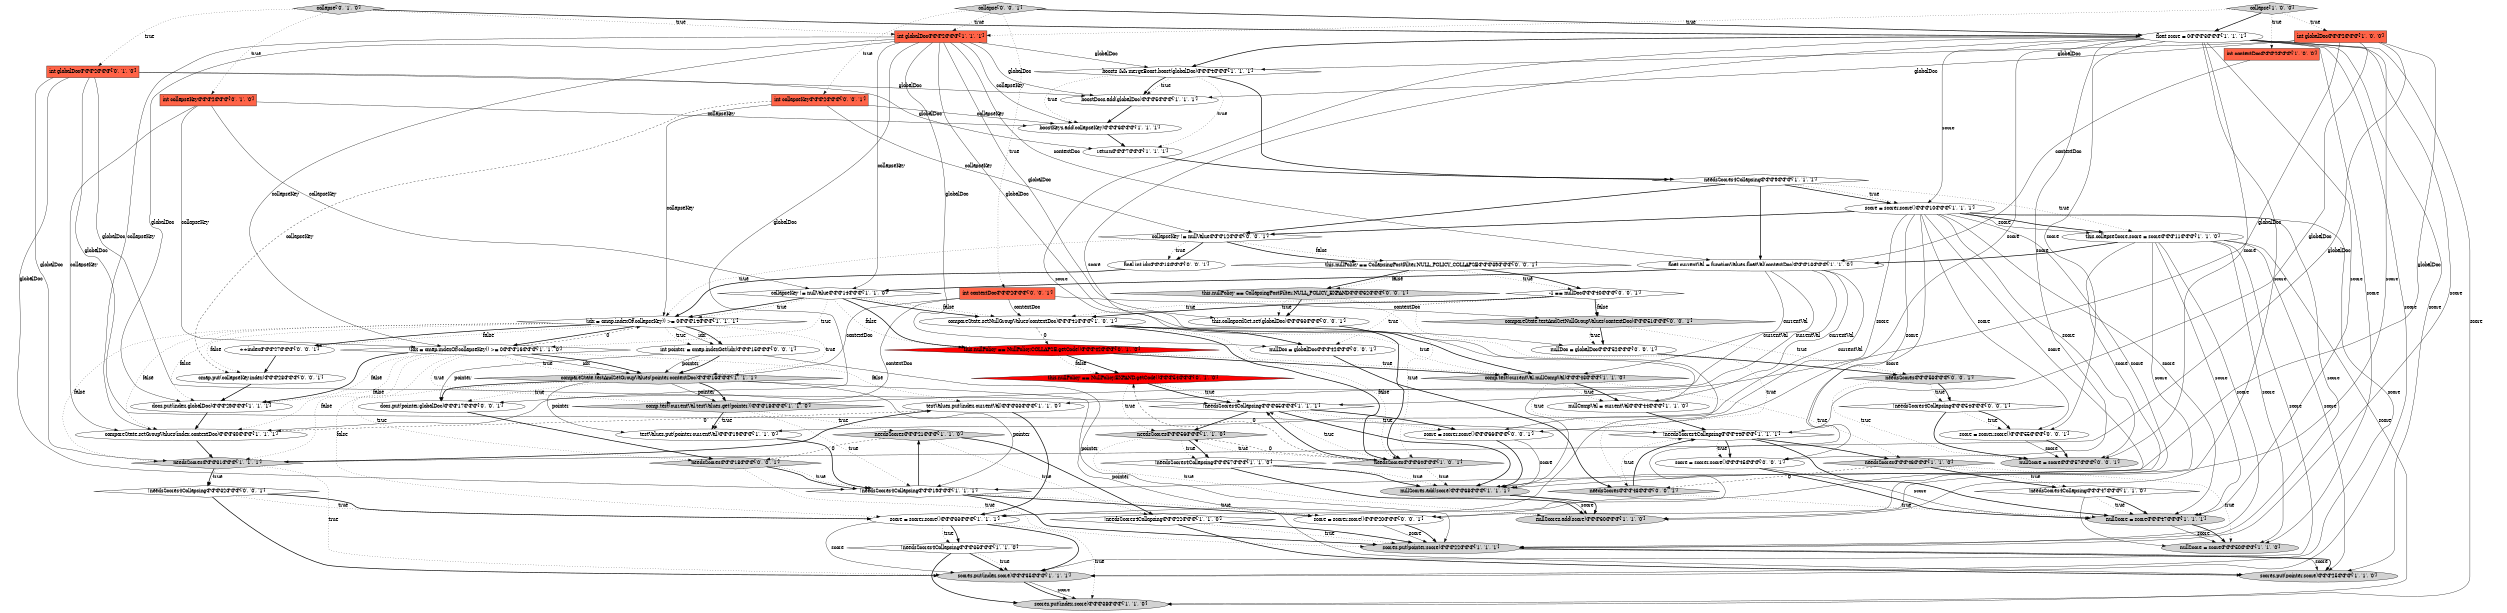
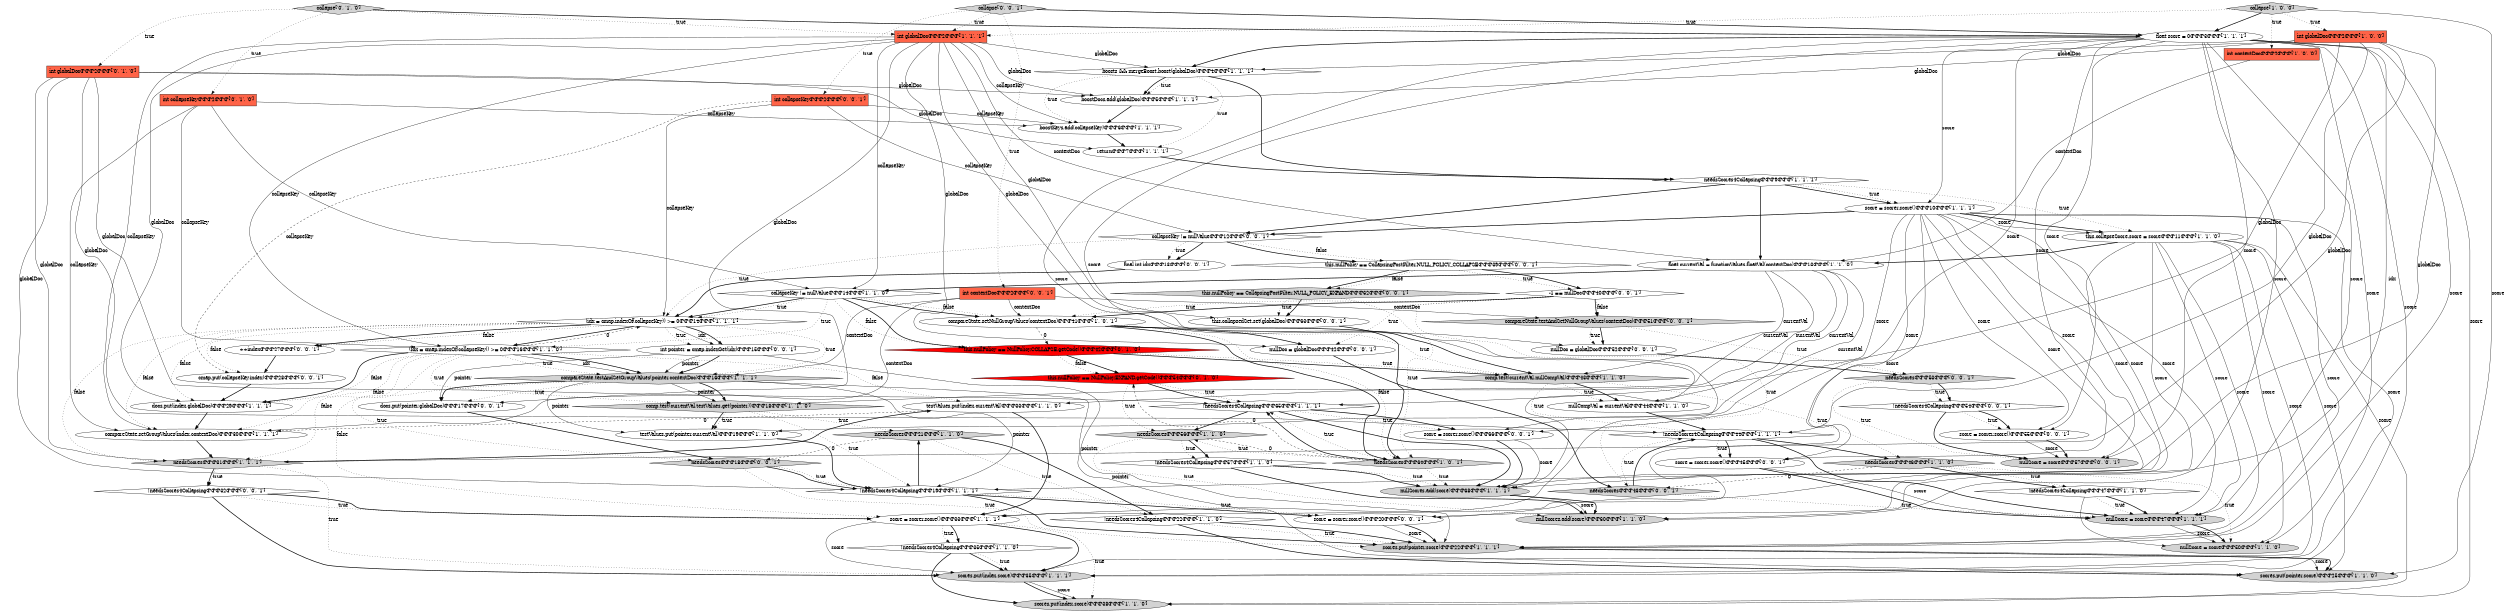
(2442, 270) -> (2492, 237)
(2392, 279) -> (2392, 279)
